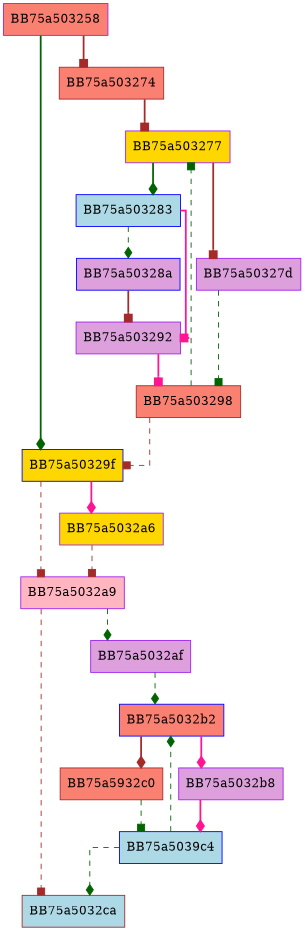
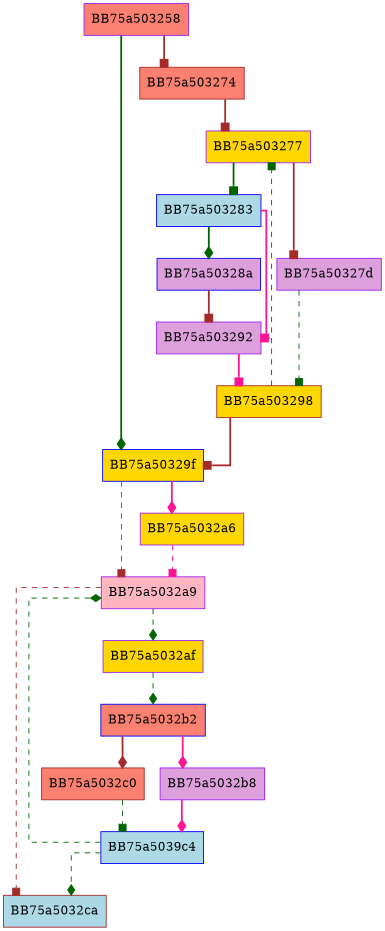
(153, 173) -> (234, 174)
(128, 237) -> (209, 237)
(188, 402) -> (269, 402)
(150, 450) -> (230, 450)
(92, 556) -> (173, 556)
(141, 656) -> (153, 656)
(111, 784) -> (93, 784)
(171, 789) -> (29, 725)
